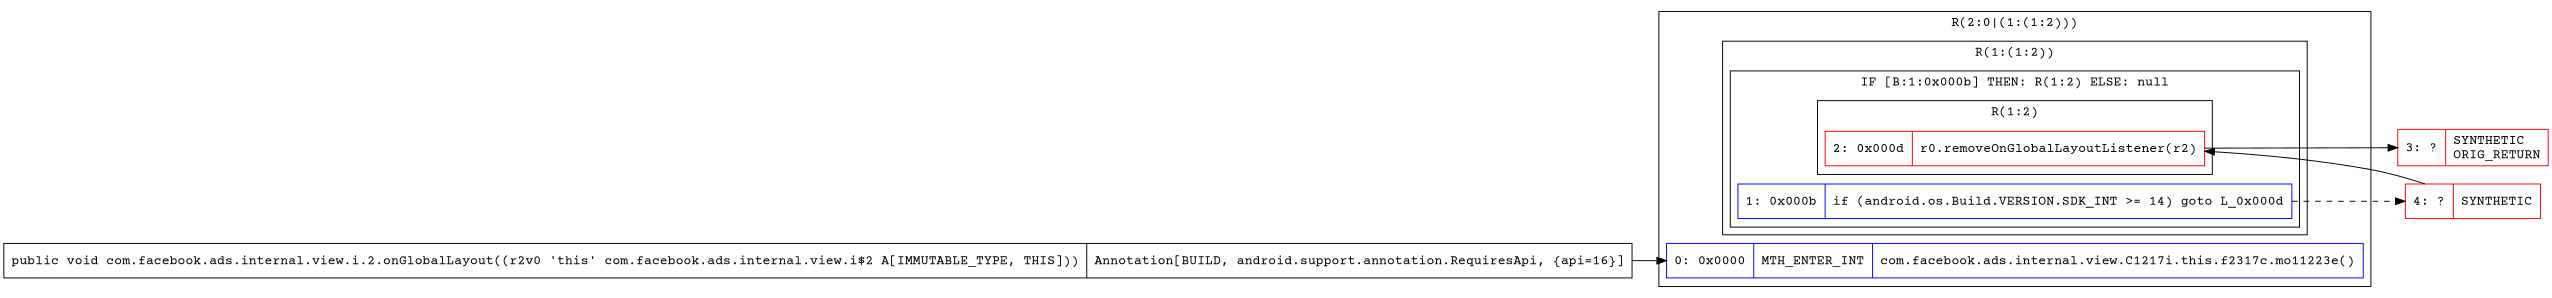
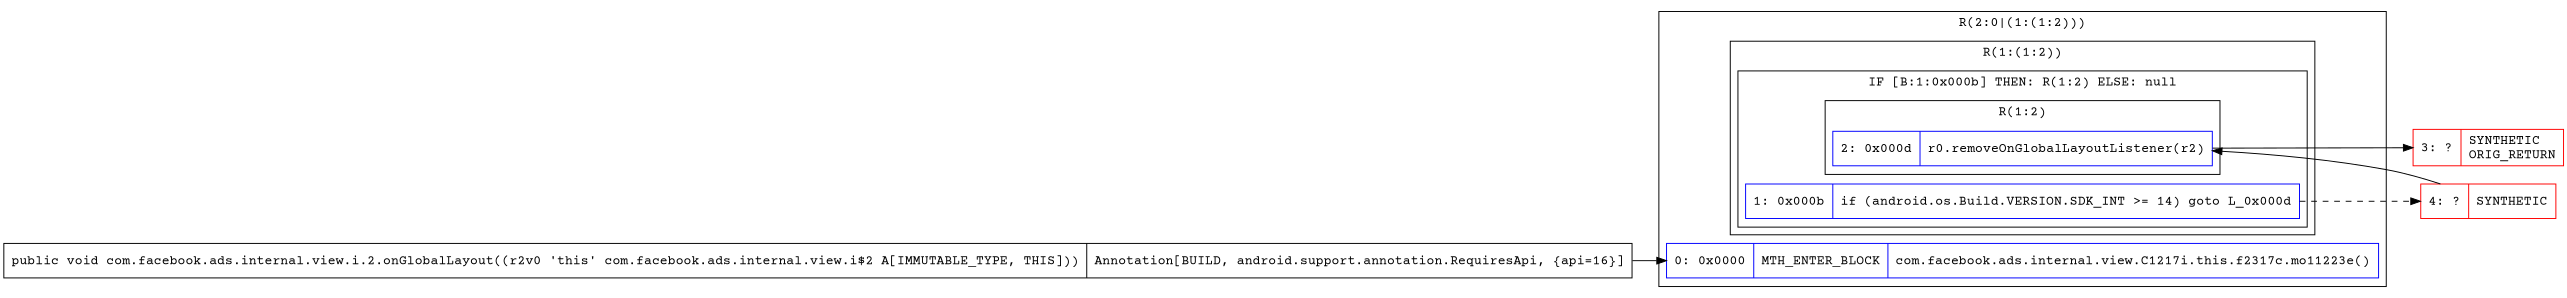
(2015, 149) -> (2023, 149)
(1813, 260) -> (1821, 260)
